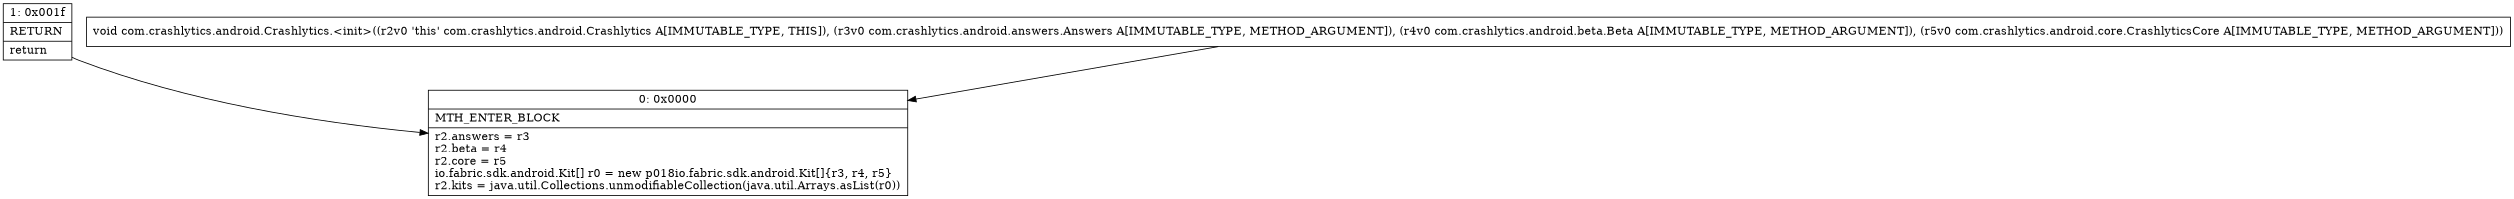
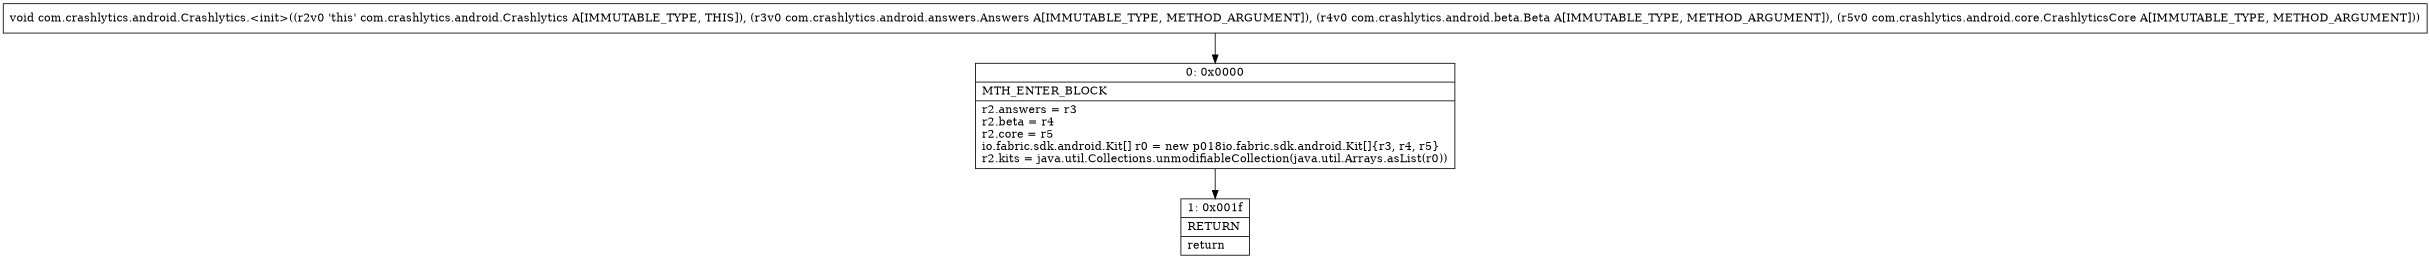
(243, 106) -> (1215, 180)
